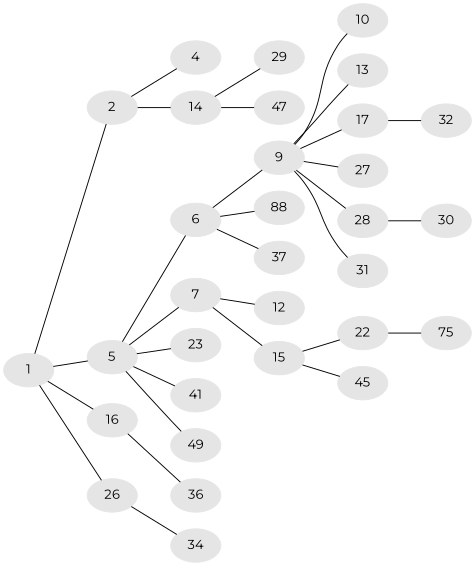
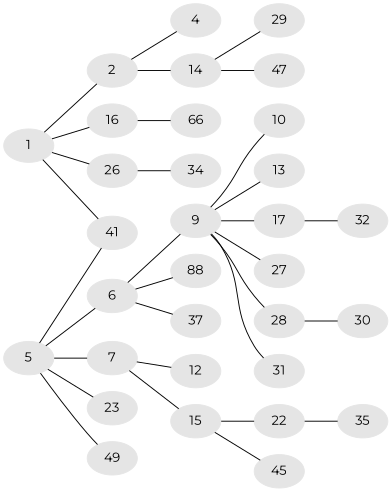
(446, 333) -> (363, 421)
(71, 364) -> (71, 189)
(196, 495) -> (196, 121)
